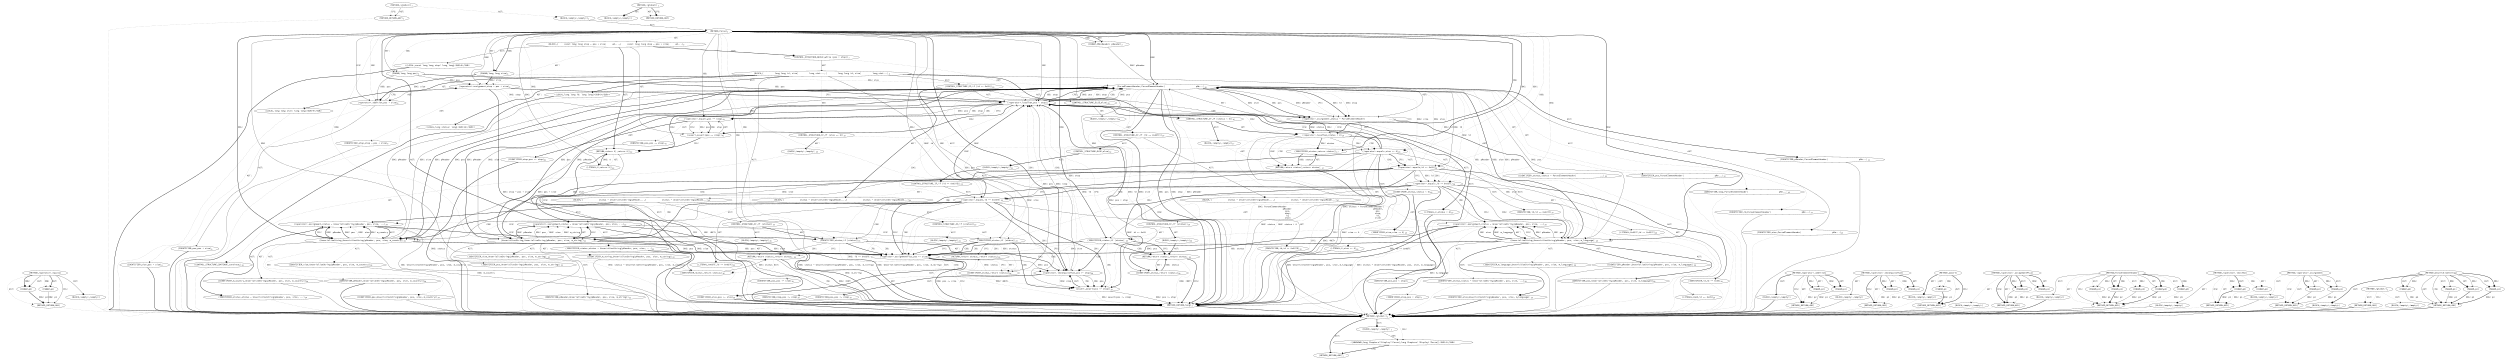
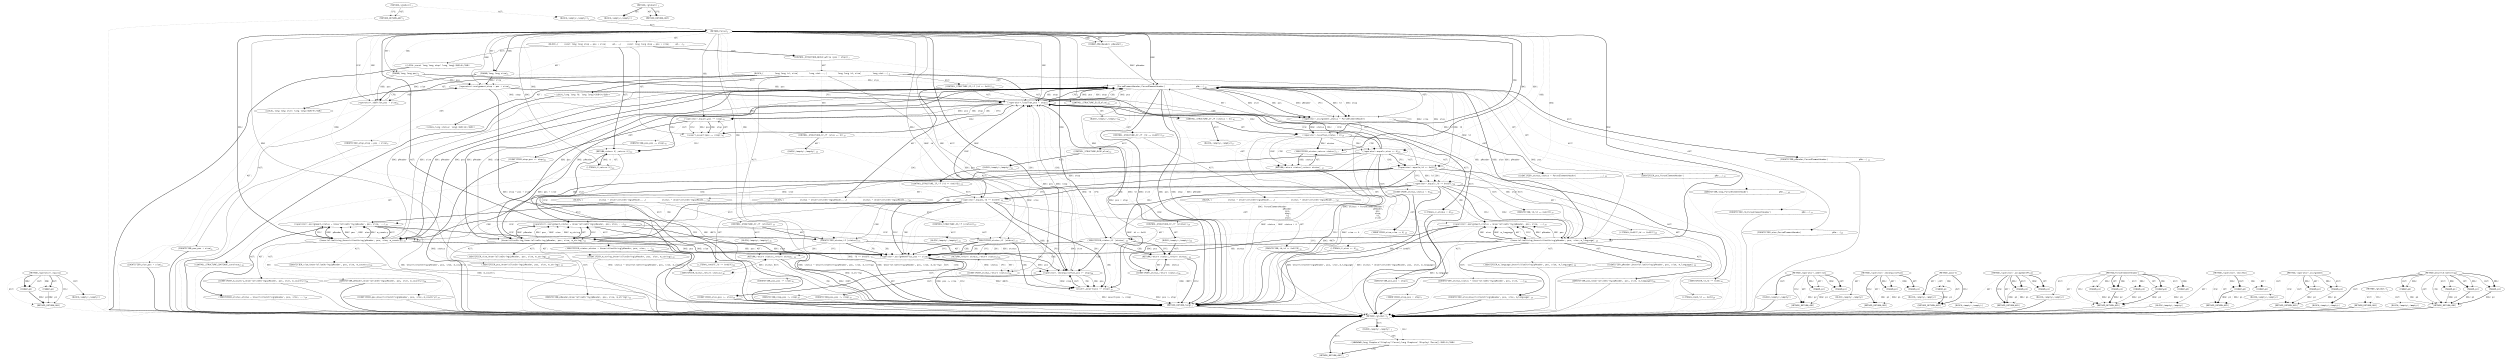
(674, 147) -> (674, 147)
(1045, 241) -> (1045, 241)
